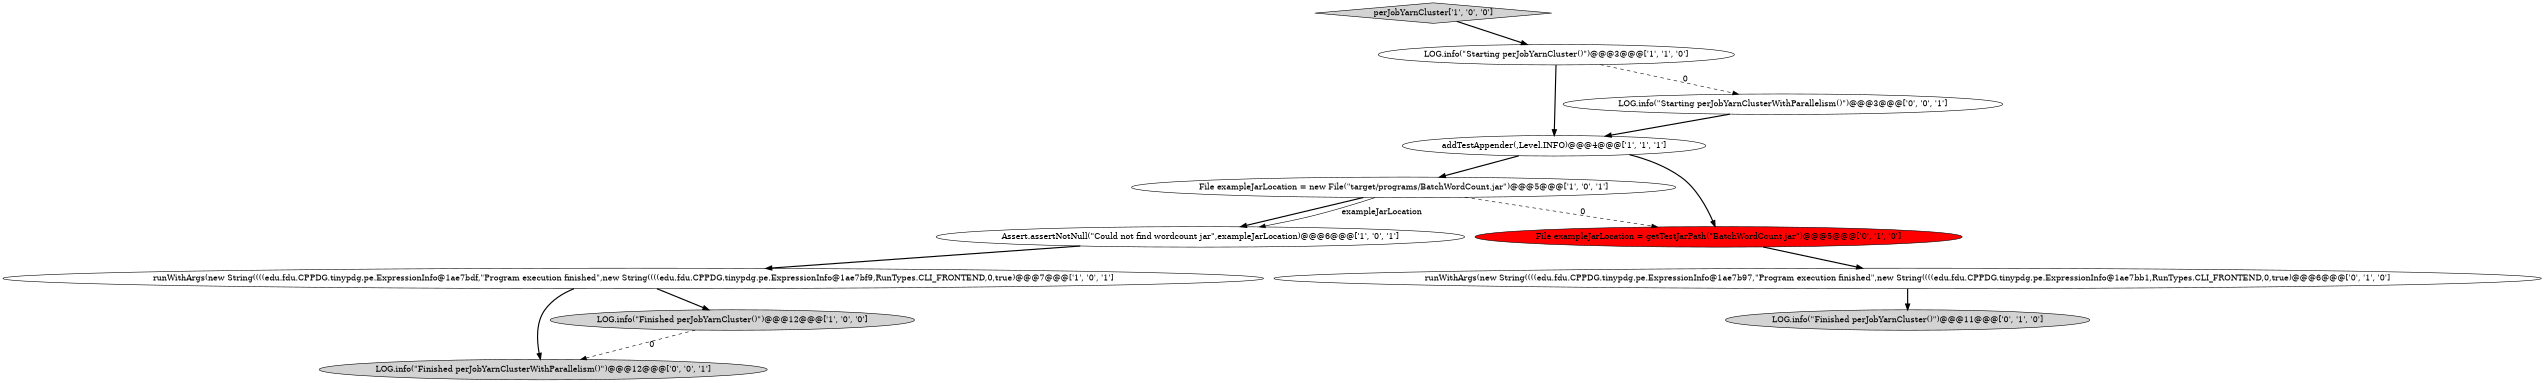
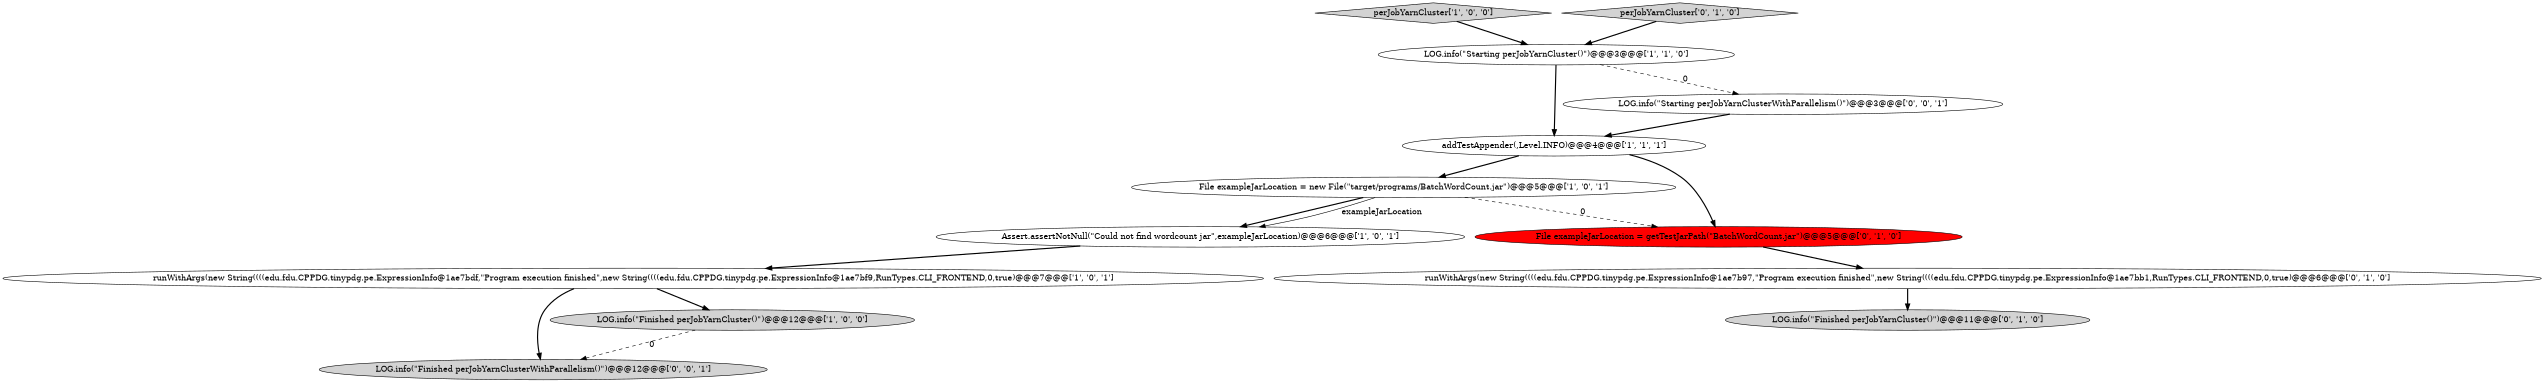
none -> (1680, 13)
